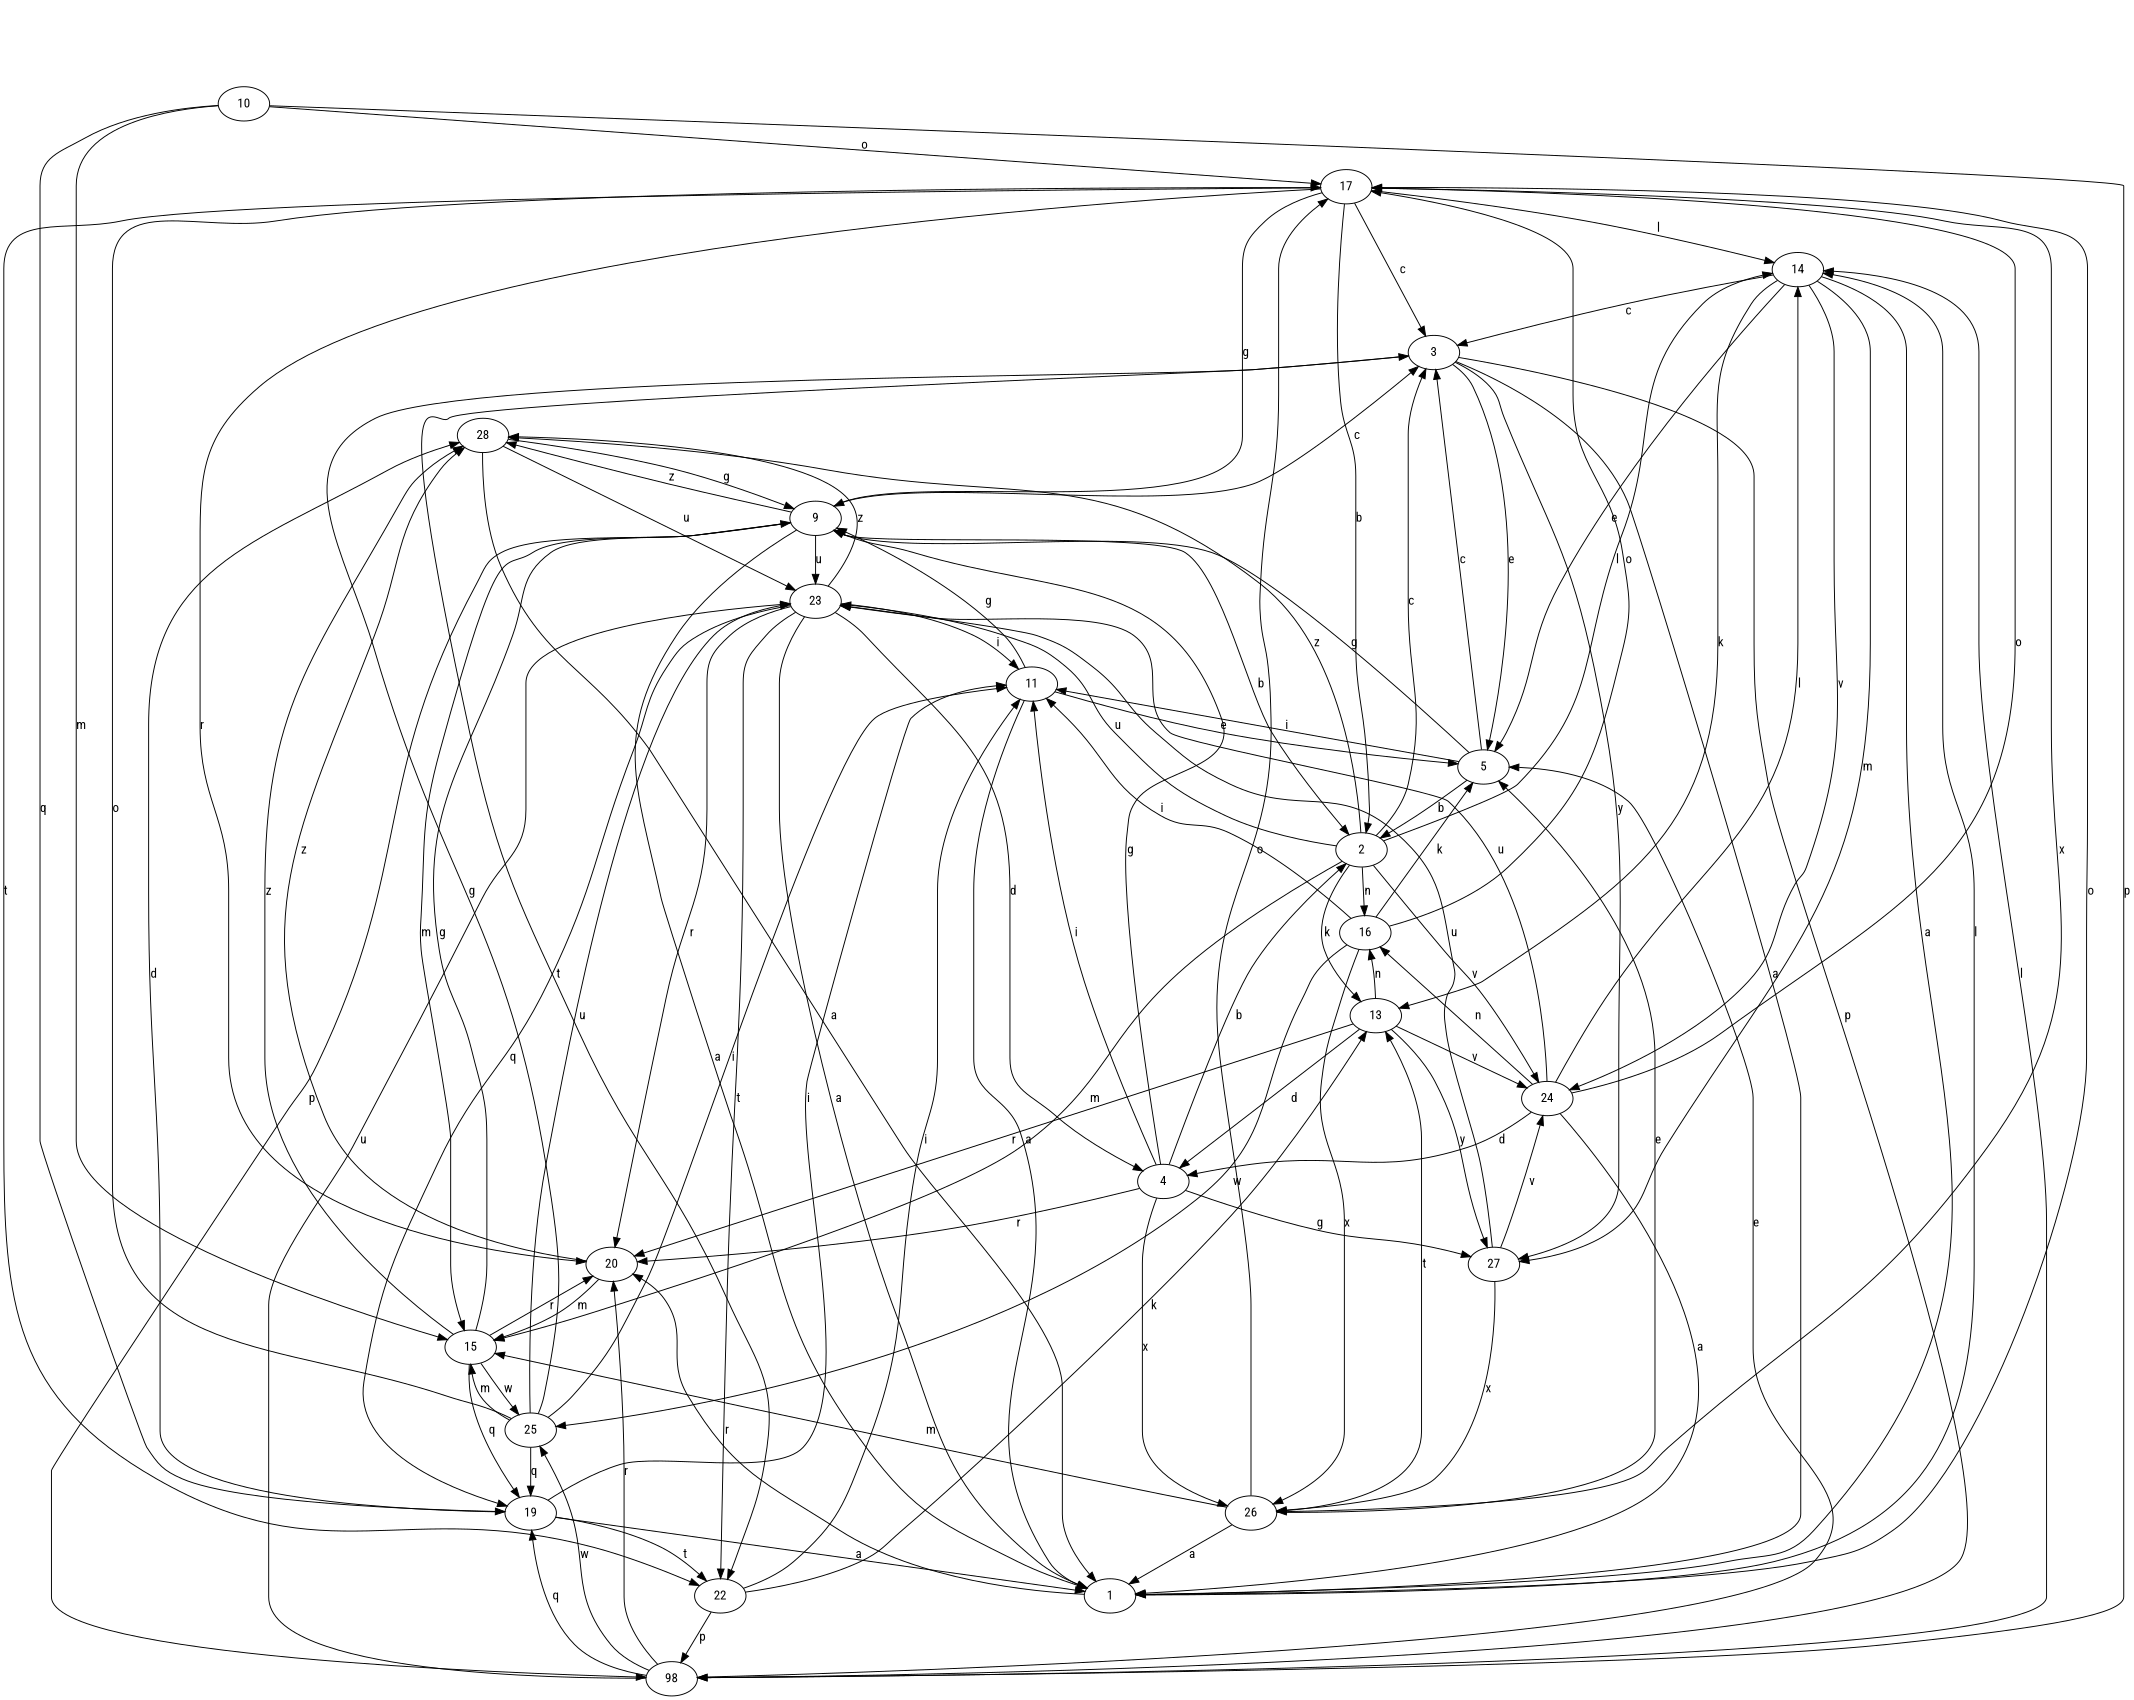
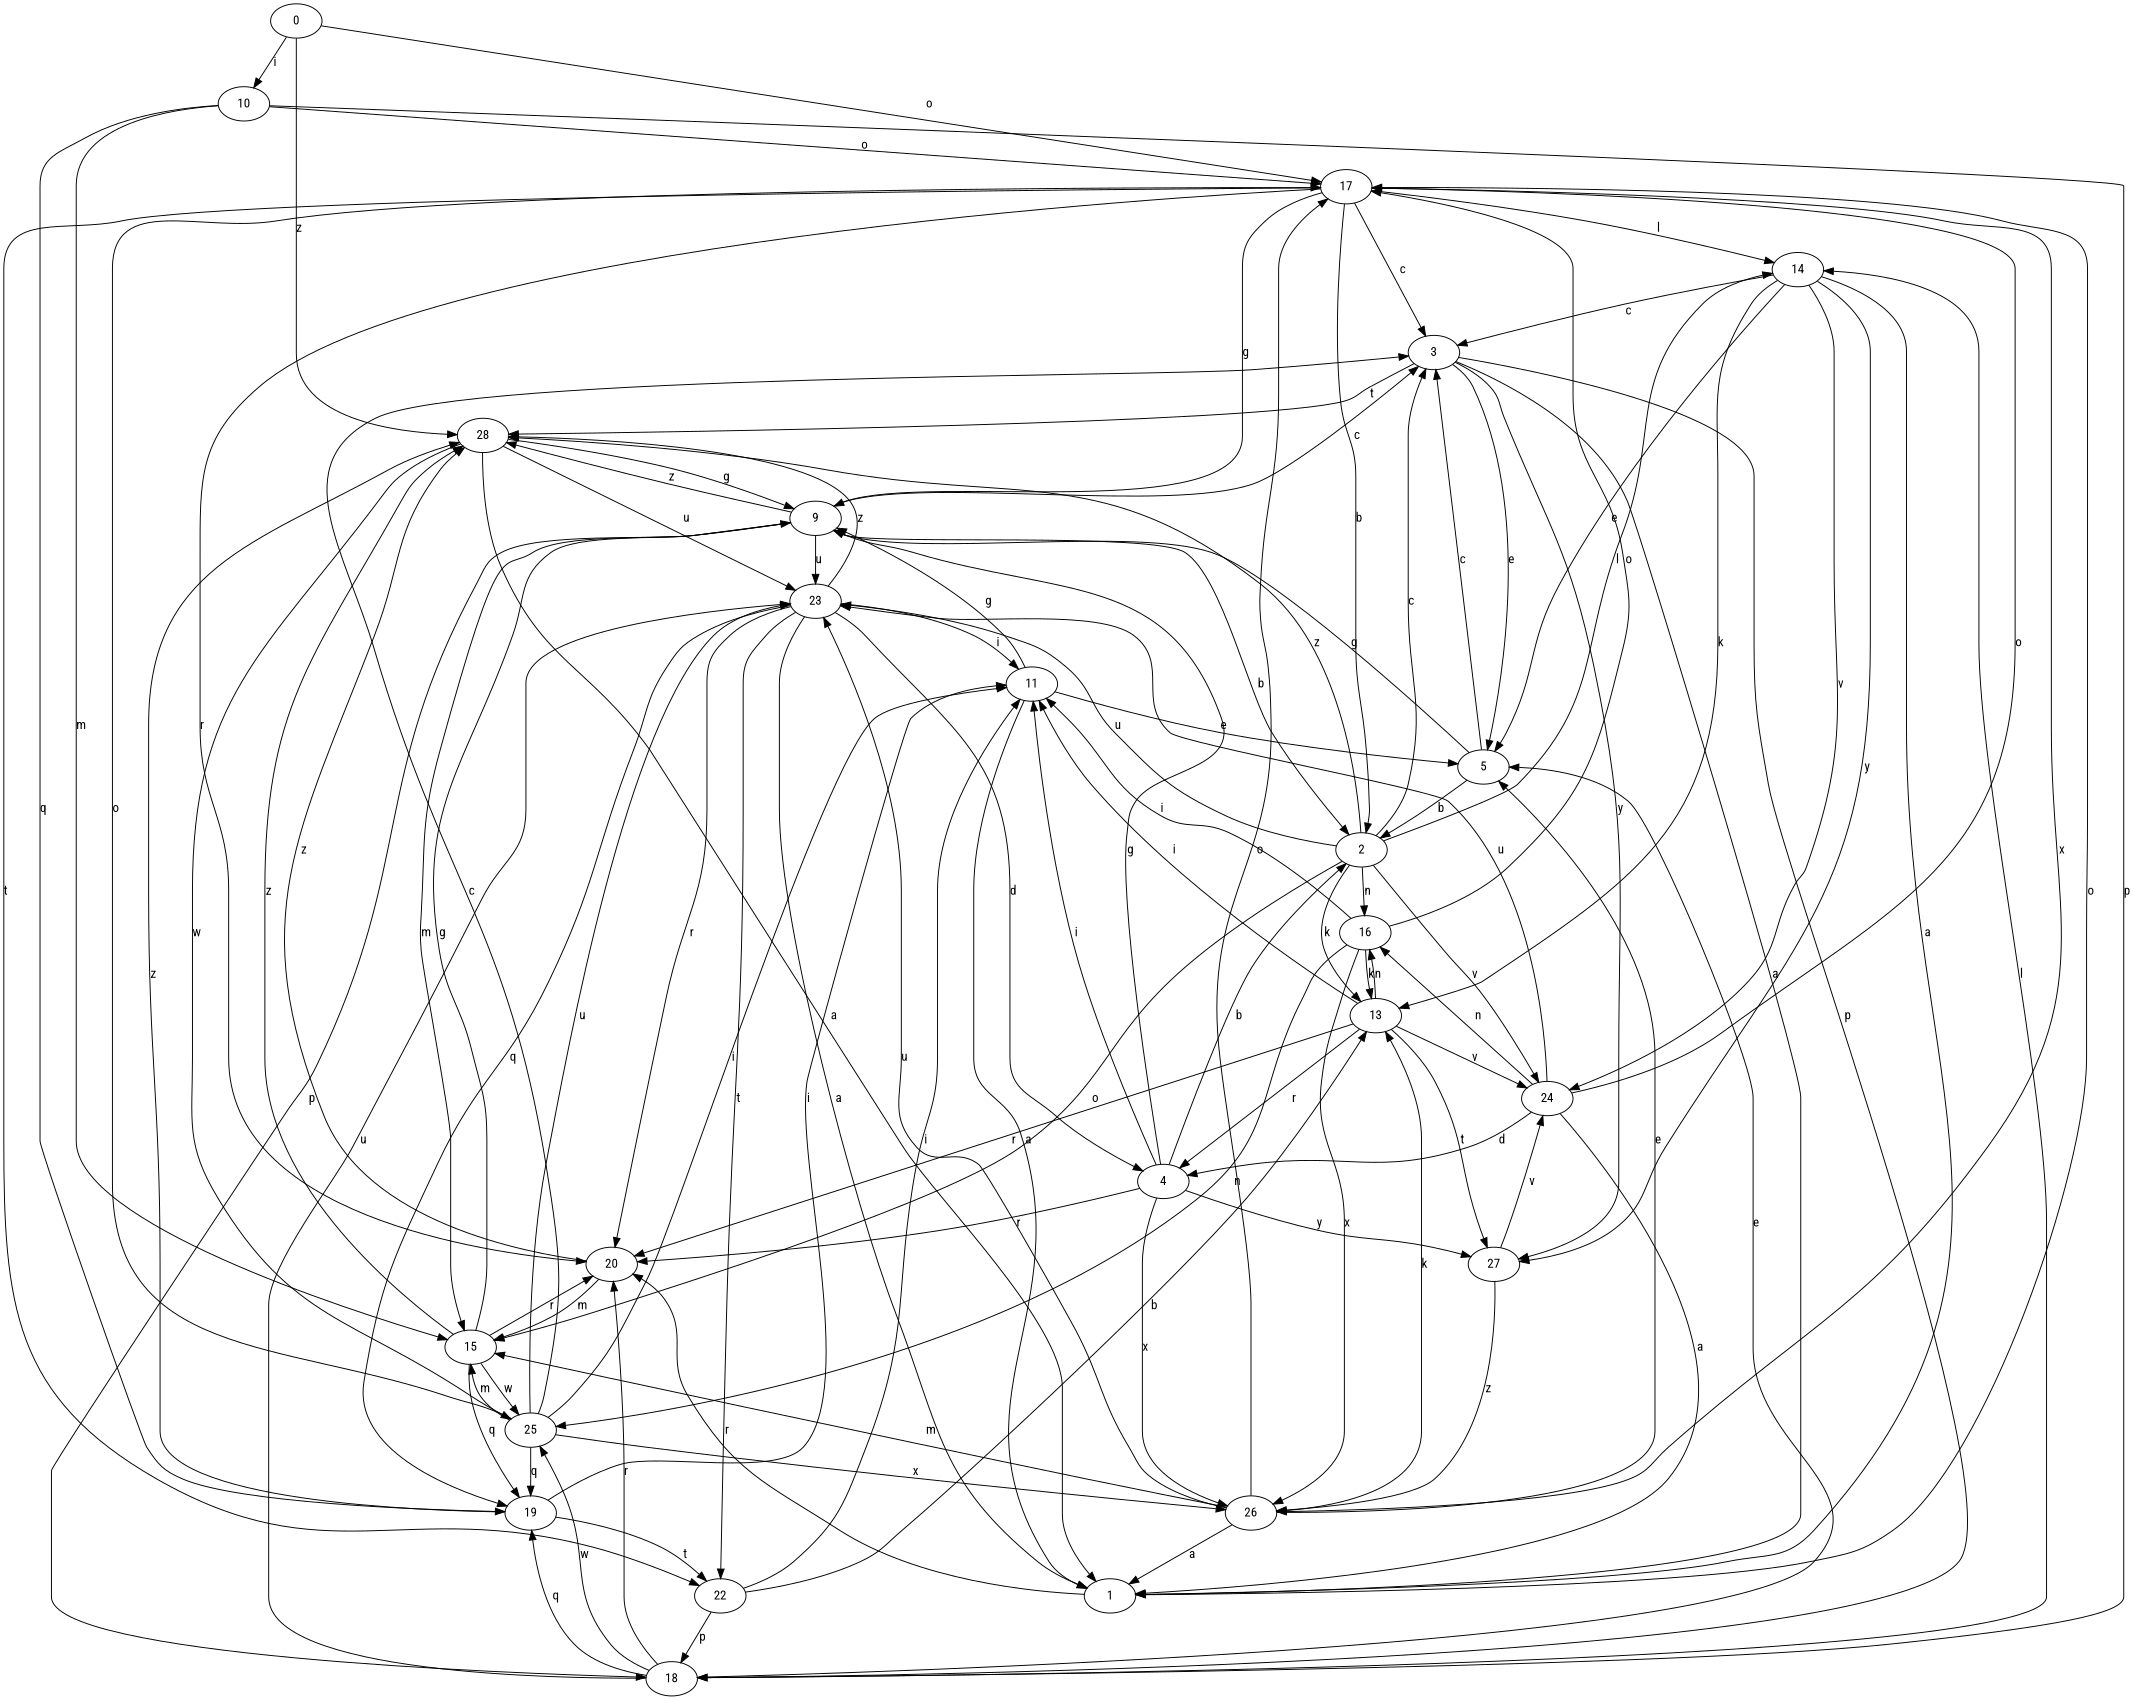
none -> (296, 21)
(432, 540) -> (972, 425)
(1253, 725) -> (1183, 874)
(1789, 726) -> none
(1868, 767) -> (1868, 767)
(1343, 805) -> (907, 1135)
(1424, 851) -> (1367, 970)
(472, 891) -> (472, 891)
none -> (192, 955)
(154, 974) -> (154, 974)
(724, 1094) -> none
(1095, 1099) -> (1095, 1099)
(1294, 1099) -> (1294, 1099)
(1463, 1140) -> (1463, 1140)
(1238, 1181) -> (1238, 1181)
(1320, 1223) -> (1320, 1223)
(1974, 1251) -> none
(1425, 1264) -> (1425, 1264)
(1154, 1306) -> (1154, 1306)
(1489, 1389) -> (1489, 1389)
none -> (885, 1475)
(815, 1554) -> none
(672, 1679) -> (672, 1679)
